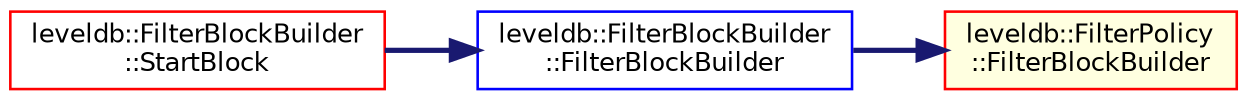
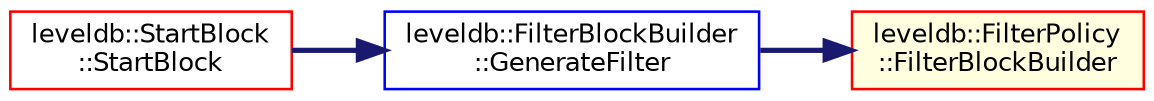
(198, 50) -> (151, 50)
(665, 50) -> (572, 50)
